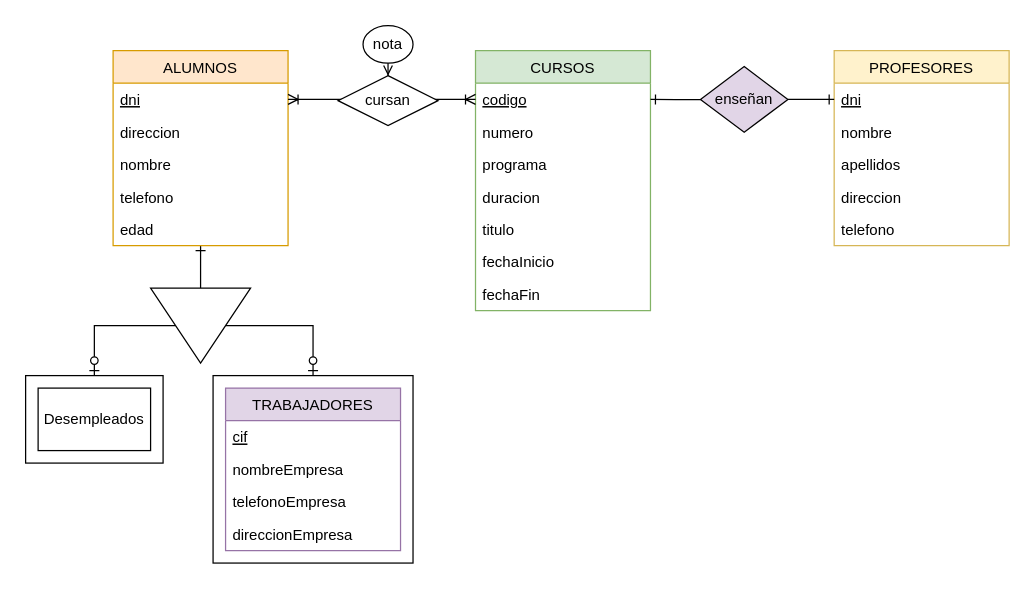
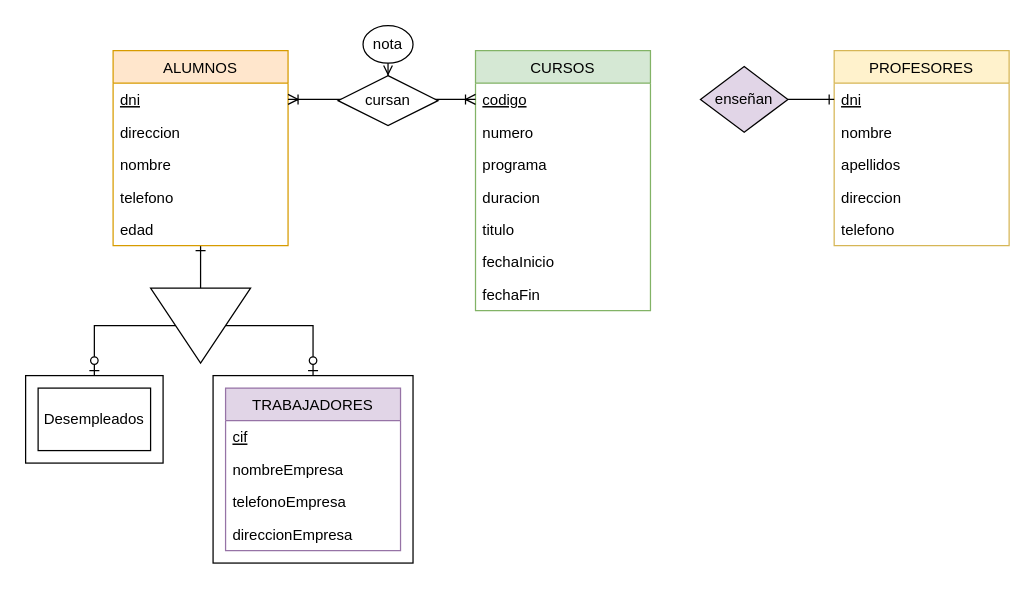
(677, 100) -> none
